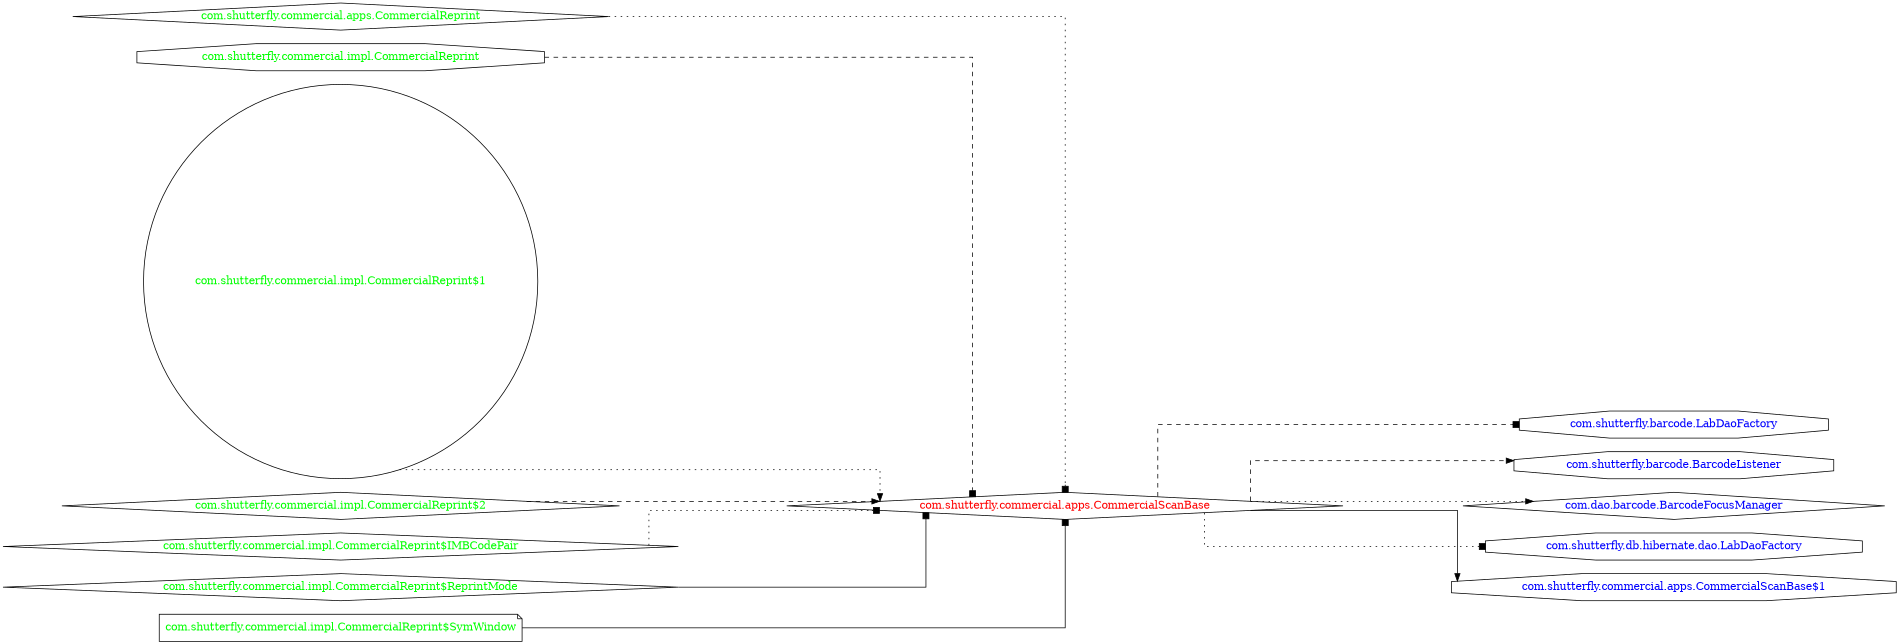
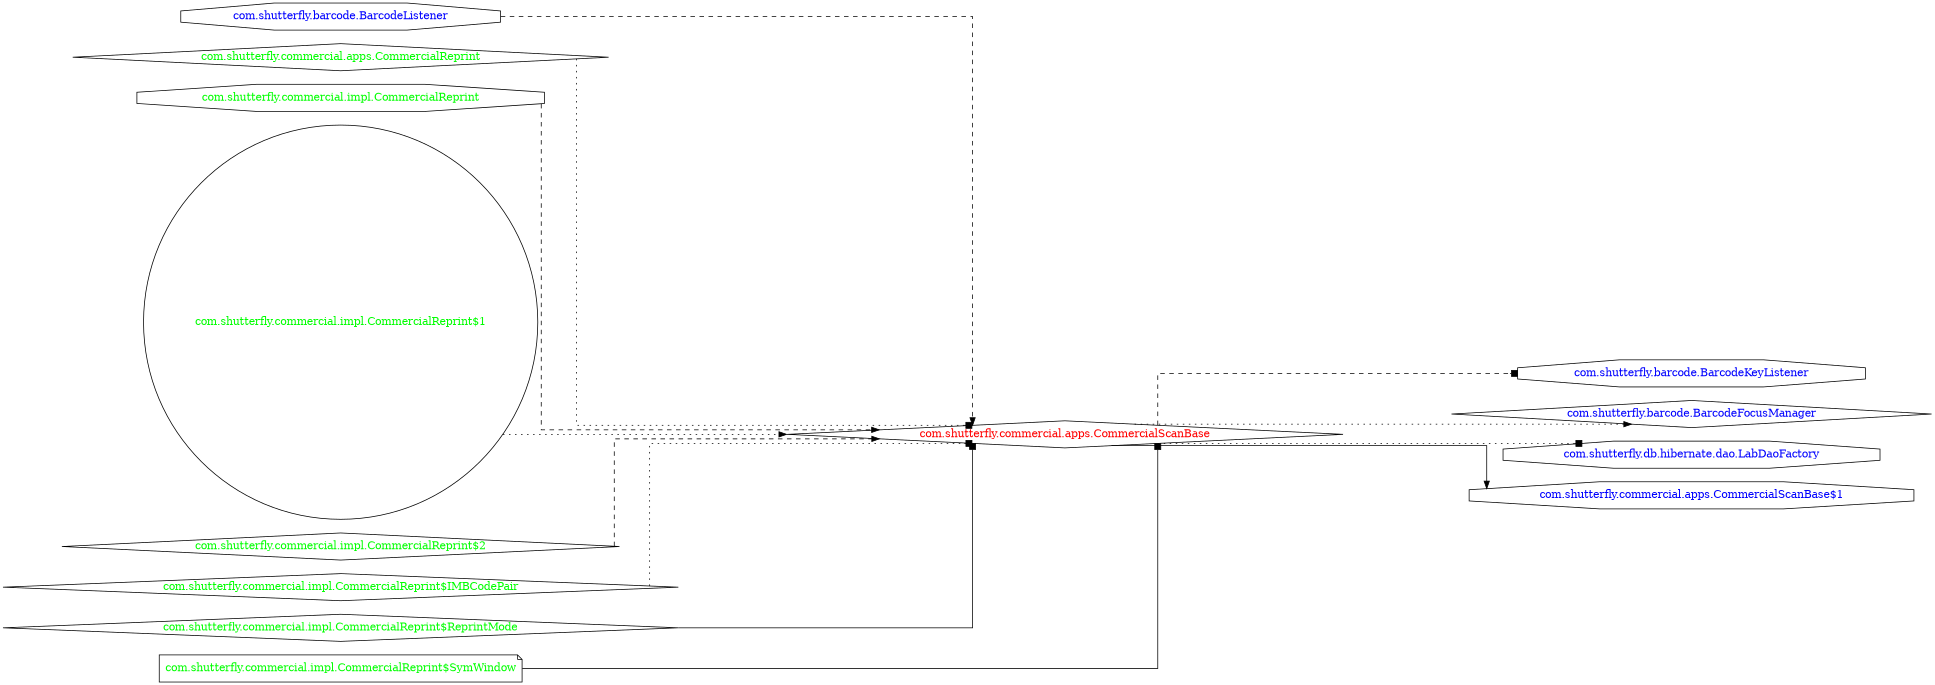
(973, 59) -> (543, 430)
(1674, 425) -> (1691, 373)
(1358, 461) -> (937, 17)
(1674, 506) -> (1691, 414)
